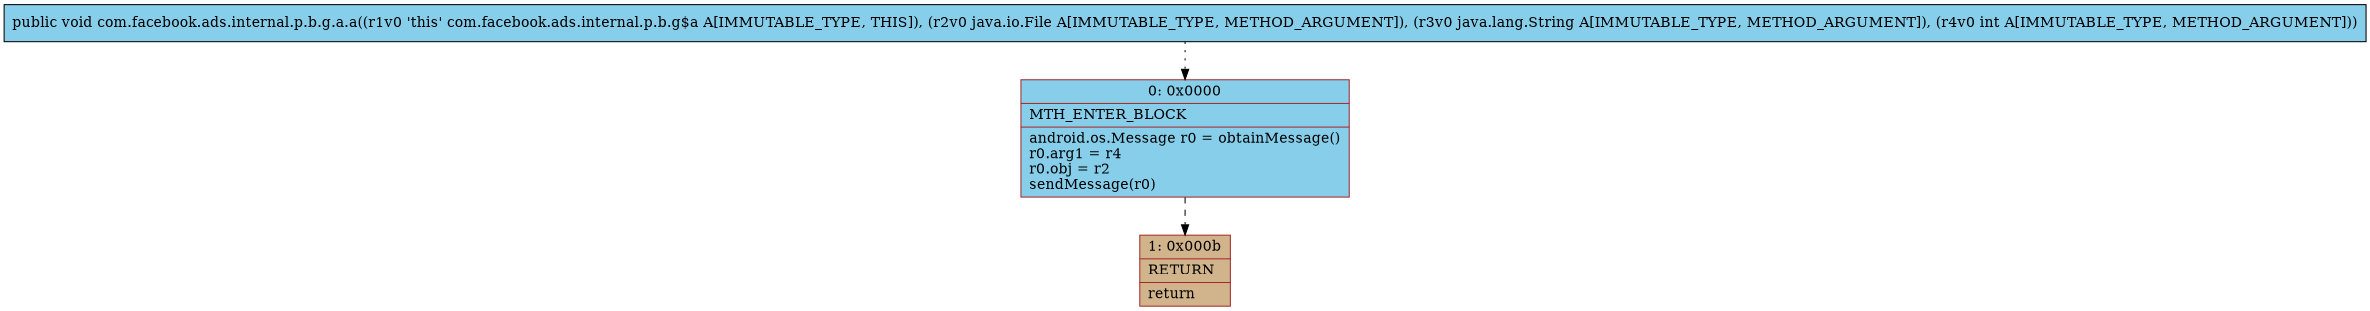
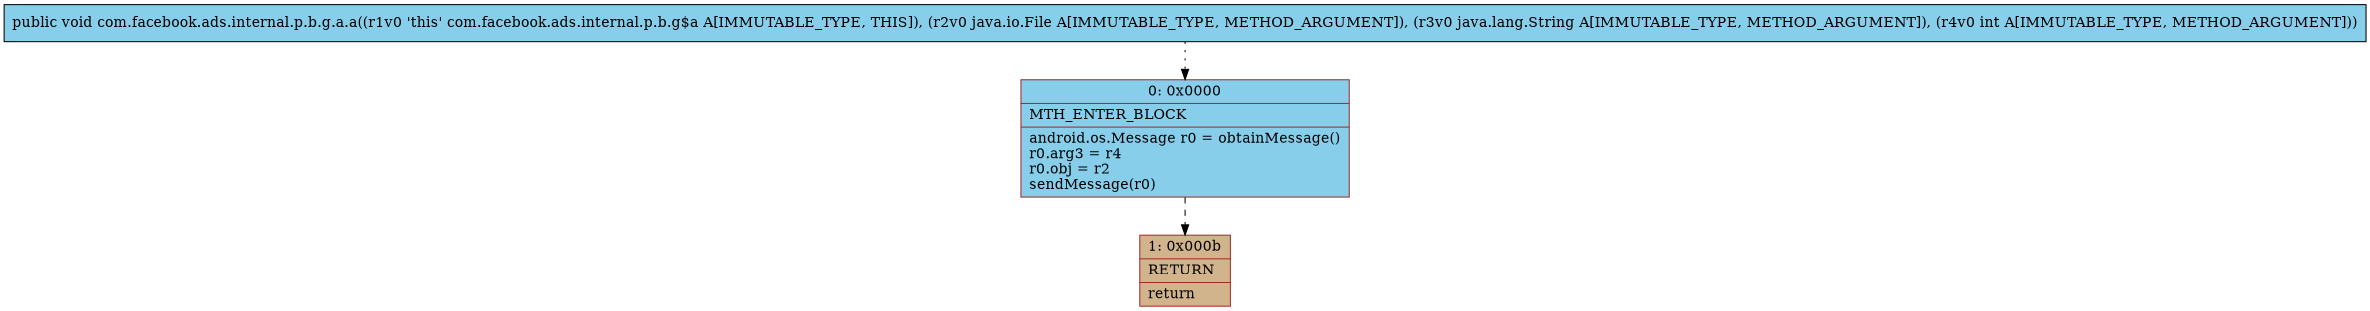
(1076, 154) -> (1076, 154)
